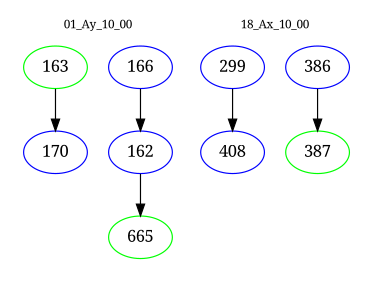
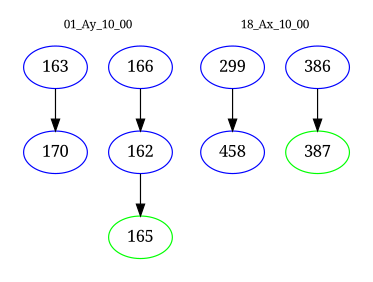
(55, 67) -> (55, 67)
(233, 152) -> (233, 152)
(140, 237) -> (140, 237)
